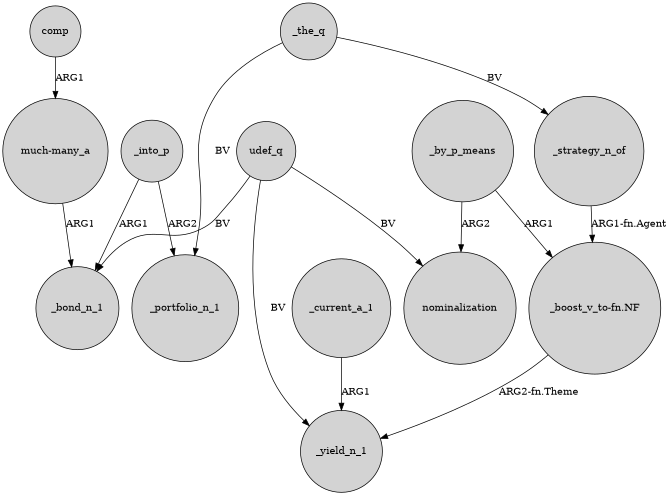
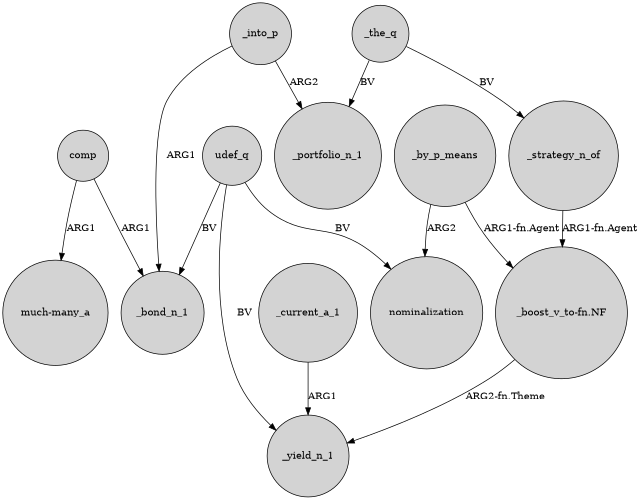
(539, 224) -> (522, 229)
(67, 231) -> (117, 224)
